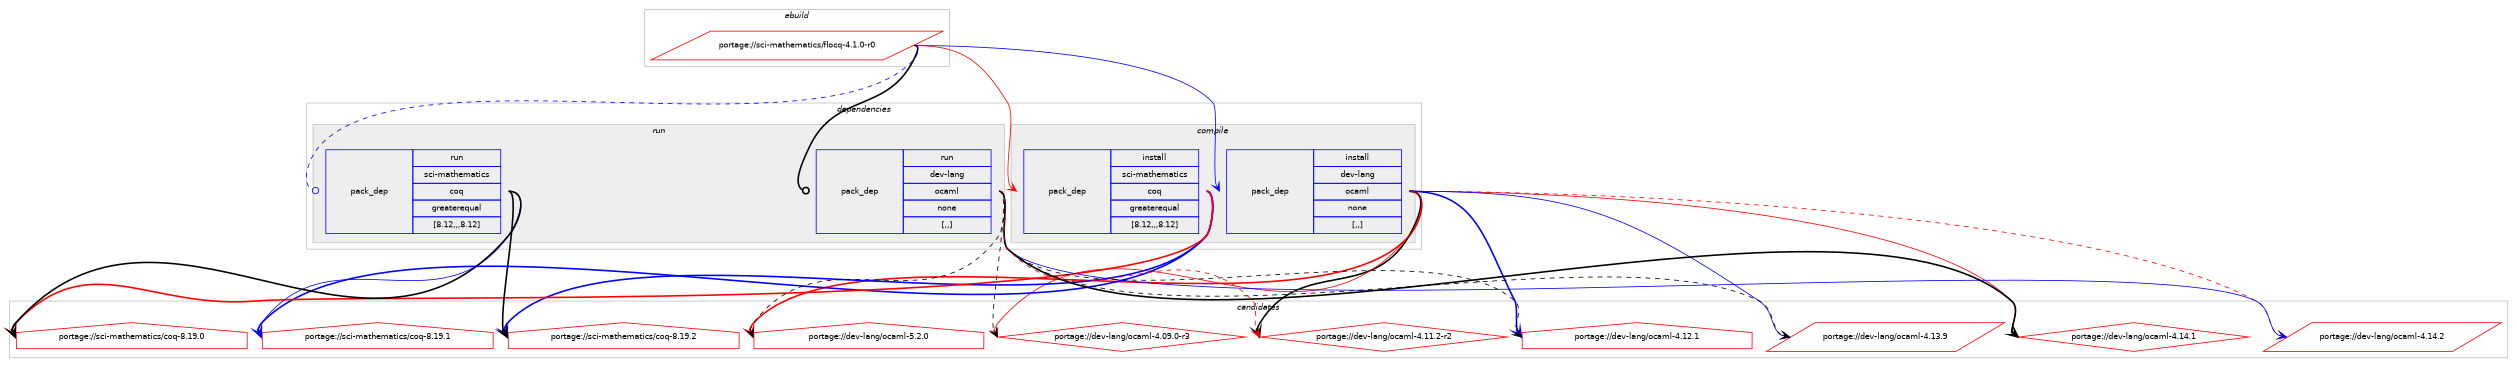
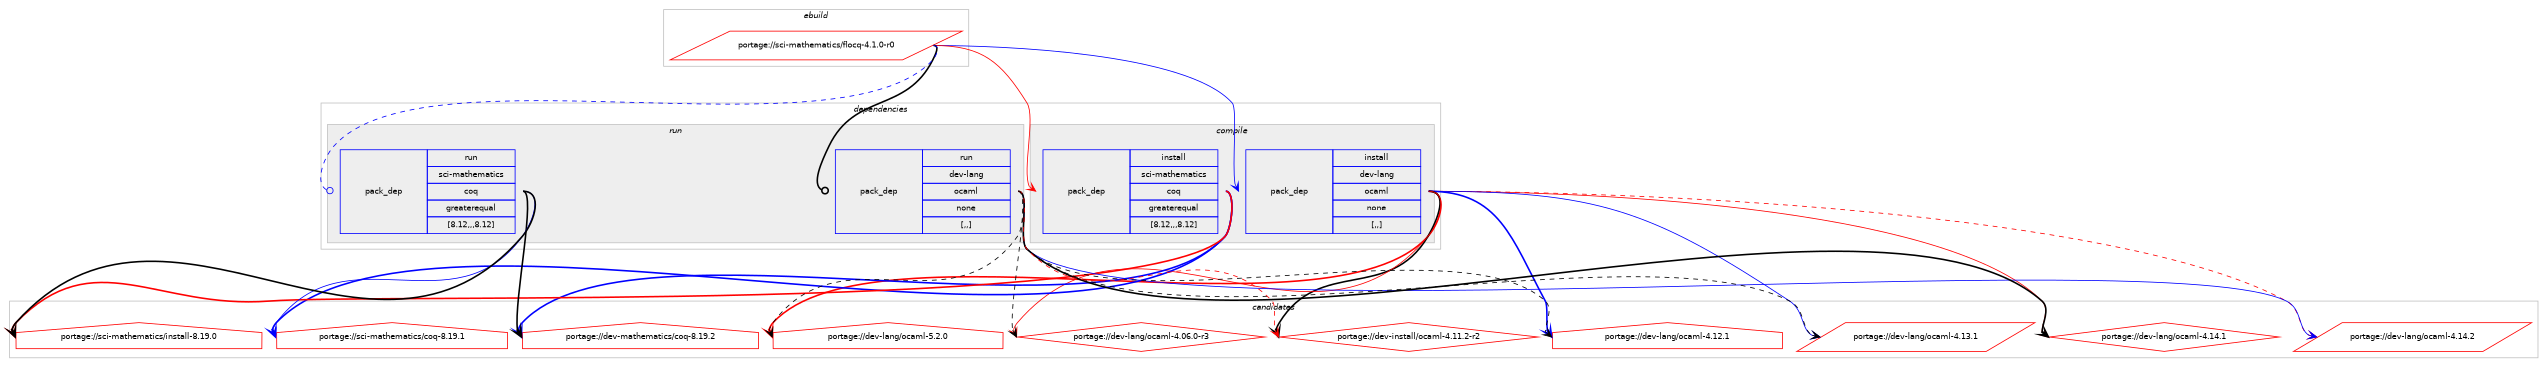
(132, 337) -> (139, 337)
(624, 337) -> (640, 337)
(1122, 337) -> (1141, 337)
(1384, 337) -> (1409, 337)
(1886, 337) -> (1916, 337)
